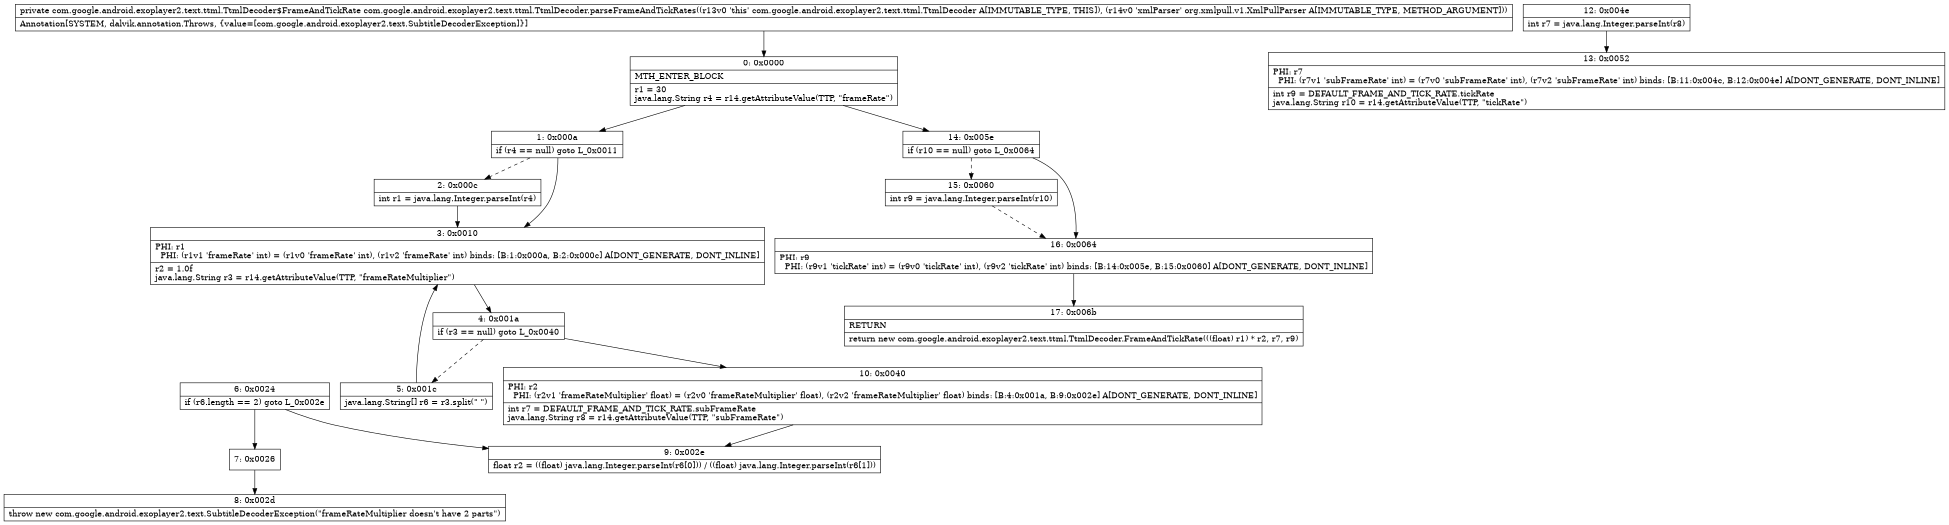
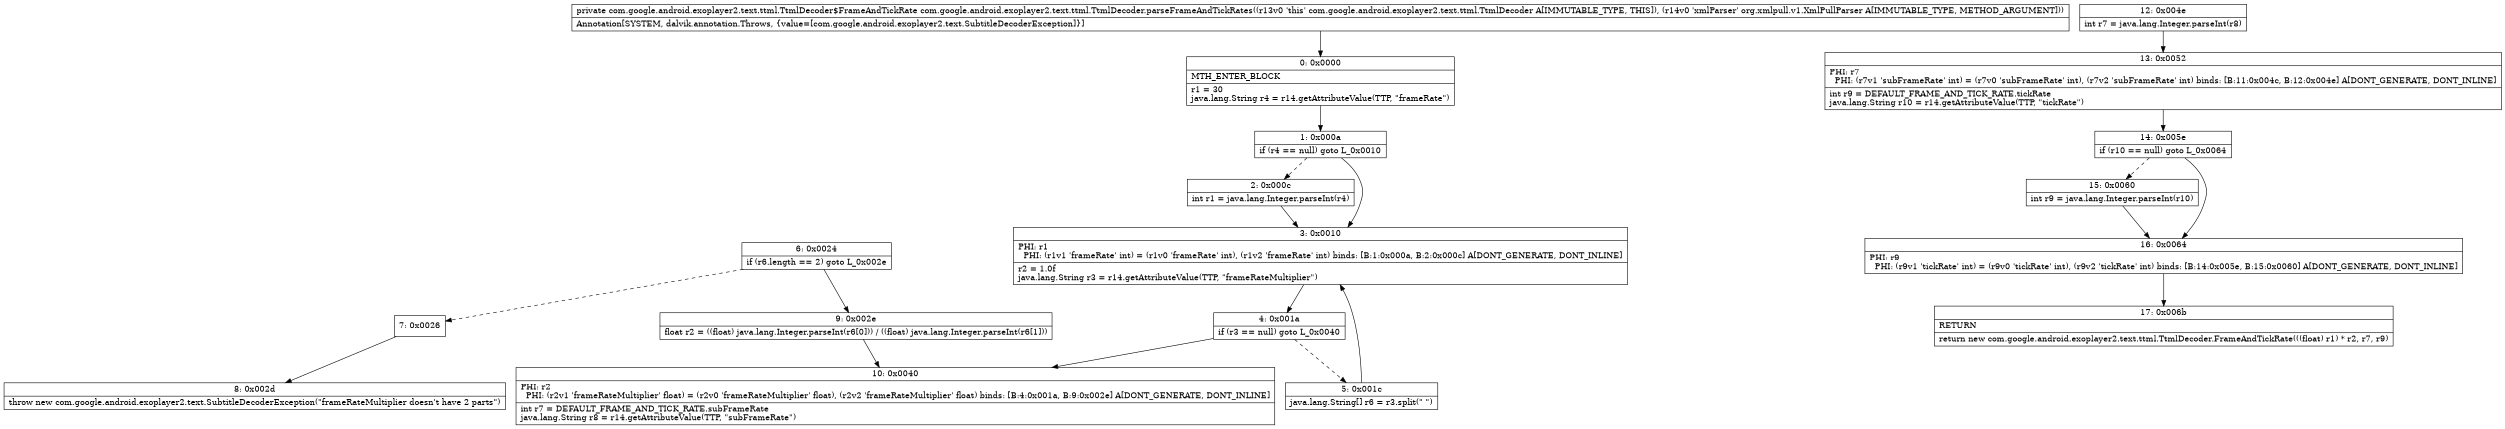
(883, 117) -> (2163, 118)
(557, 151) -> (1321, 151)
(1016, 221) -> (2134, 220)
(255, 426) -> (597, 295)
(762, 435) -> (870, 351)
